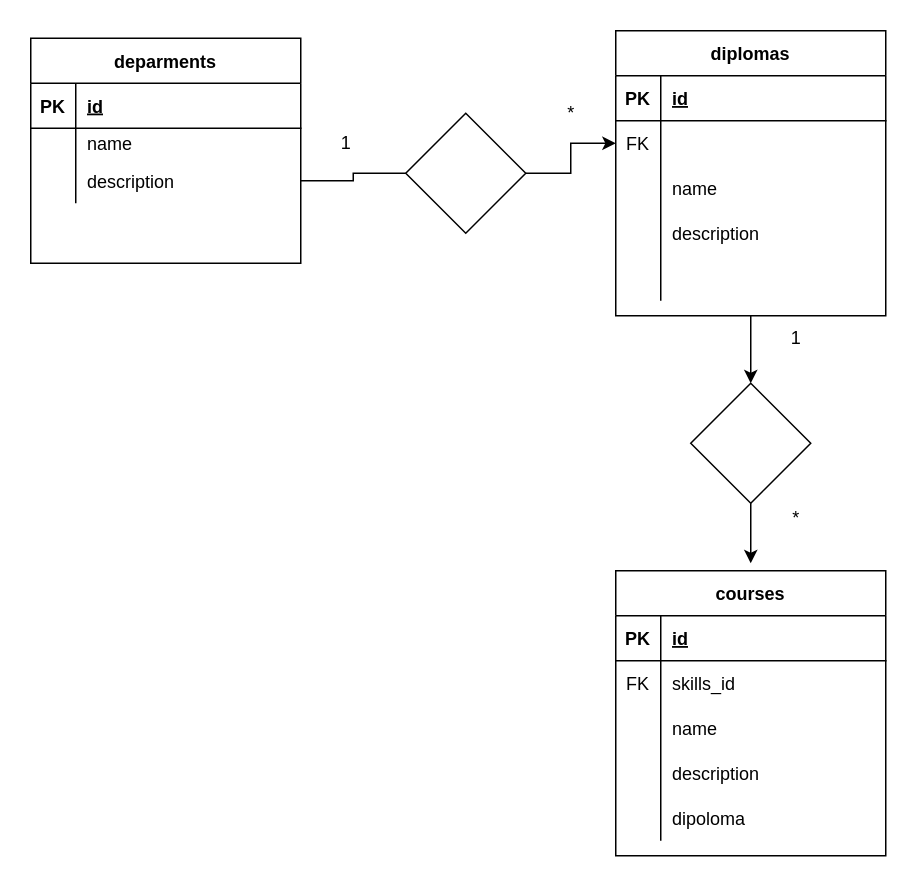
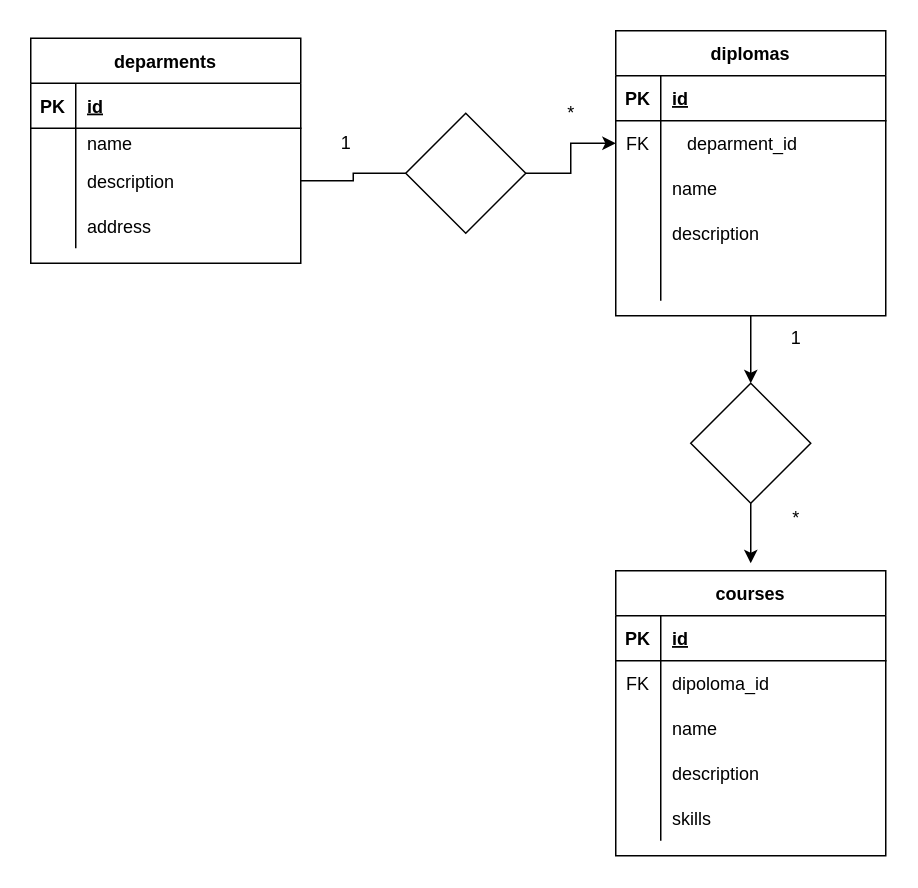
none -> (773, 143)
none -> (188, 226)
(708, 684) -> (720, 684)
(708, 819) -> (695, 819)
